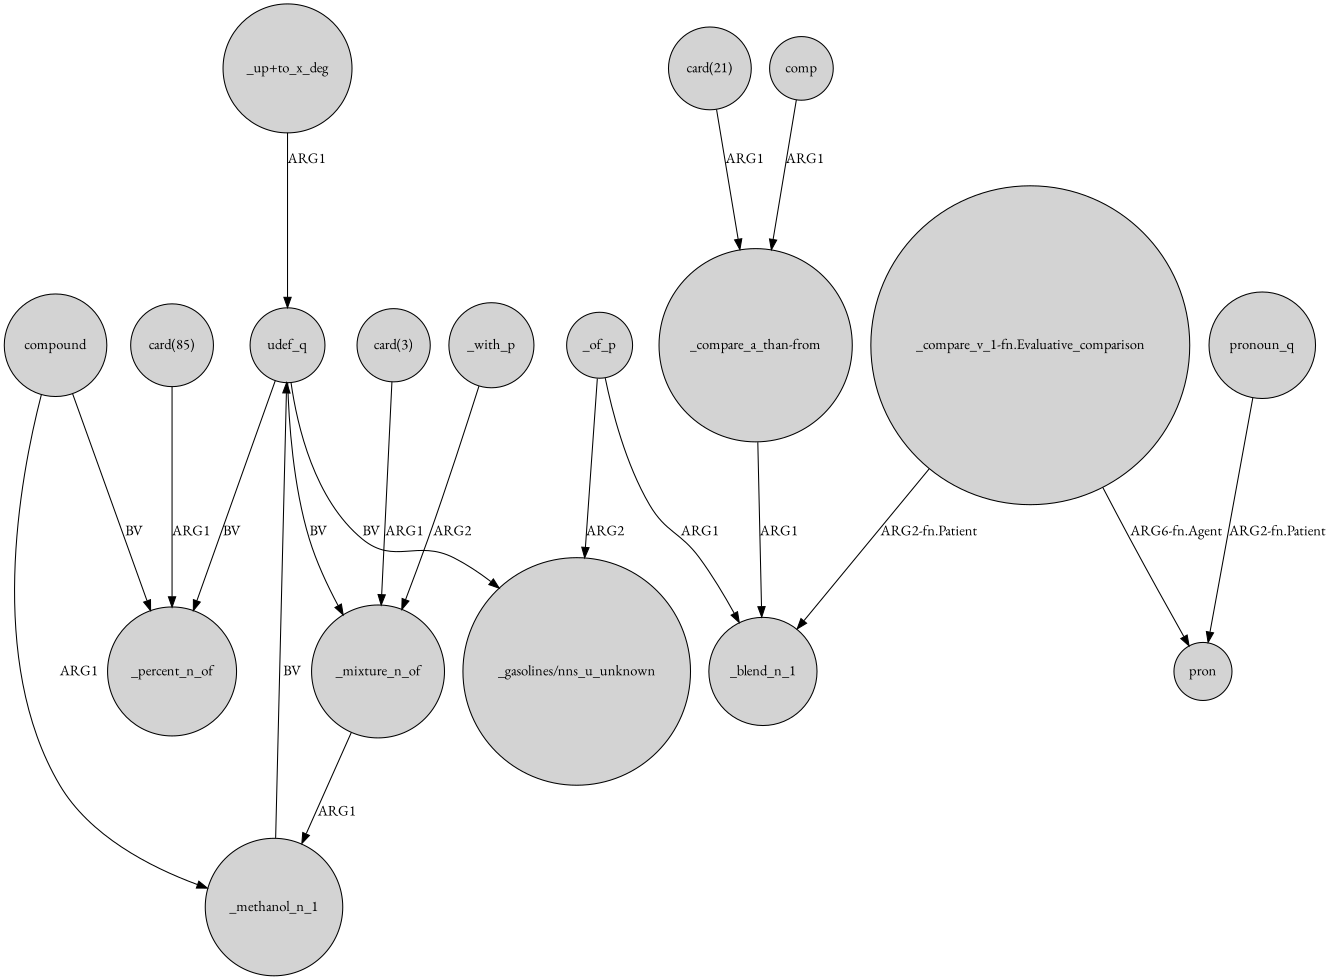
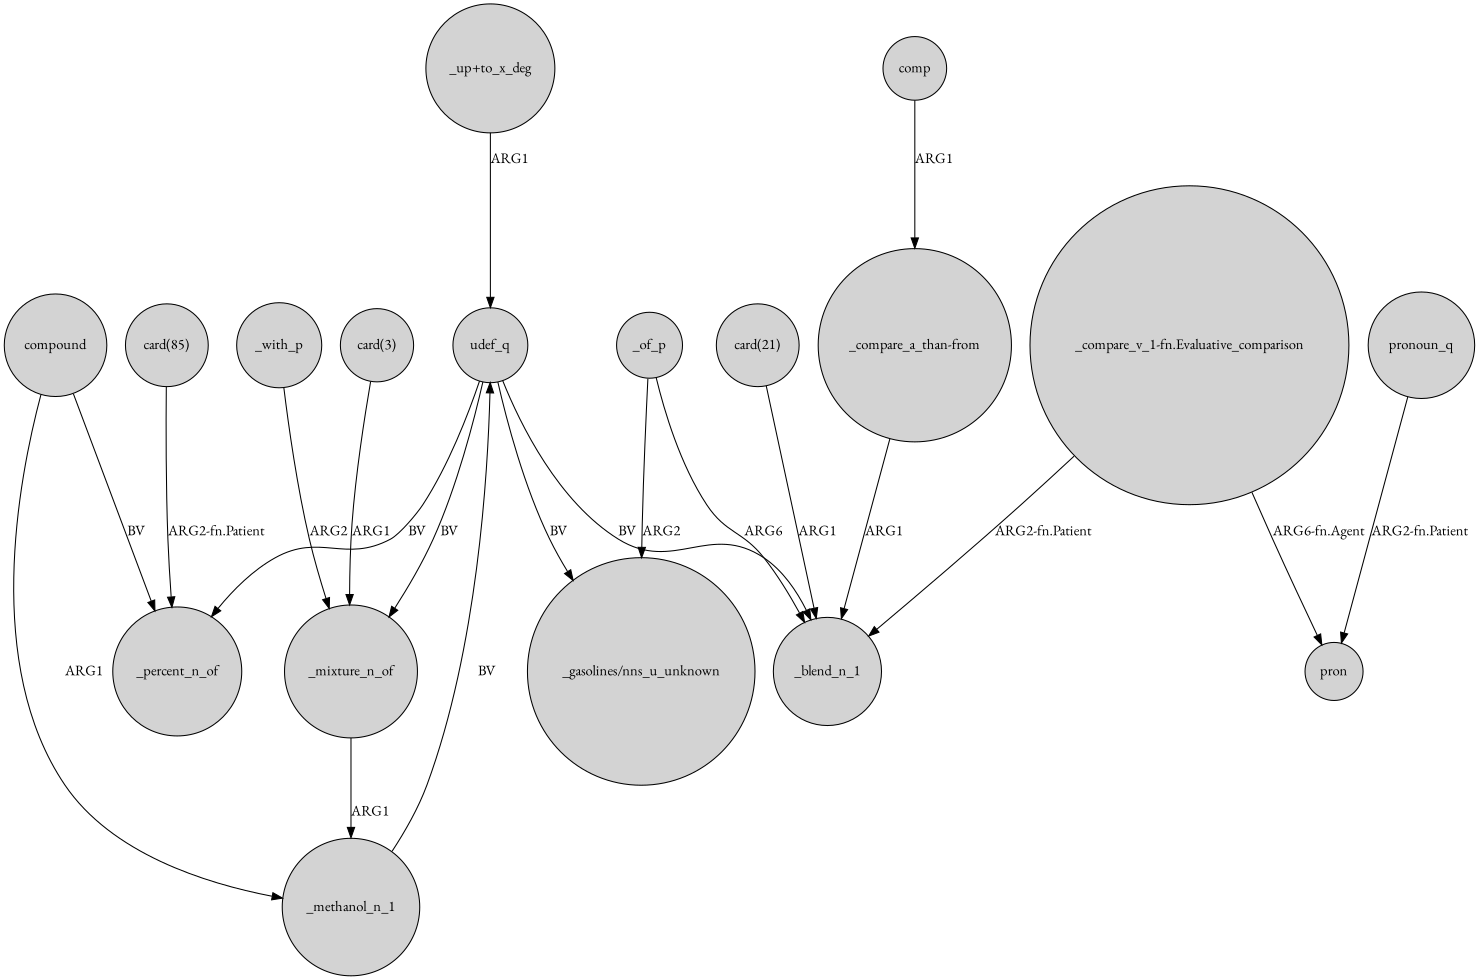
(727, 174) -> (790, 497)
(191, 531) -> (217, 531)
(700, 531) -> (763, 531)
none -> (627, 543)
